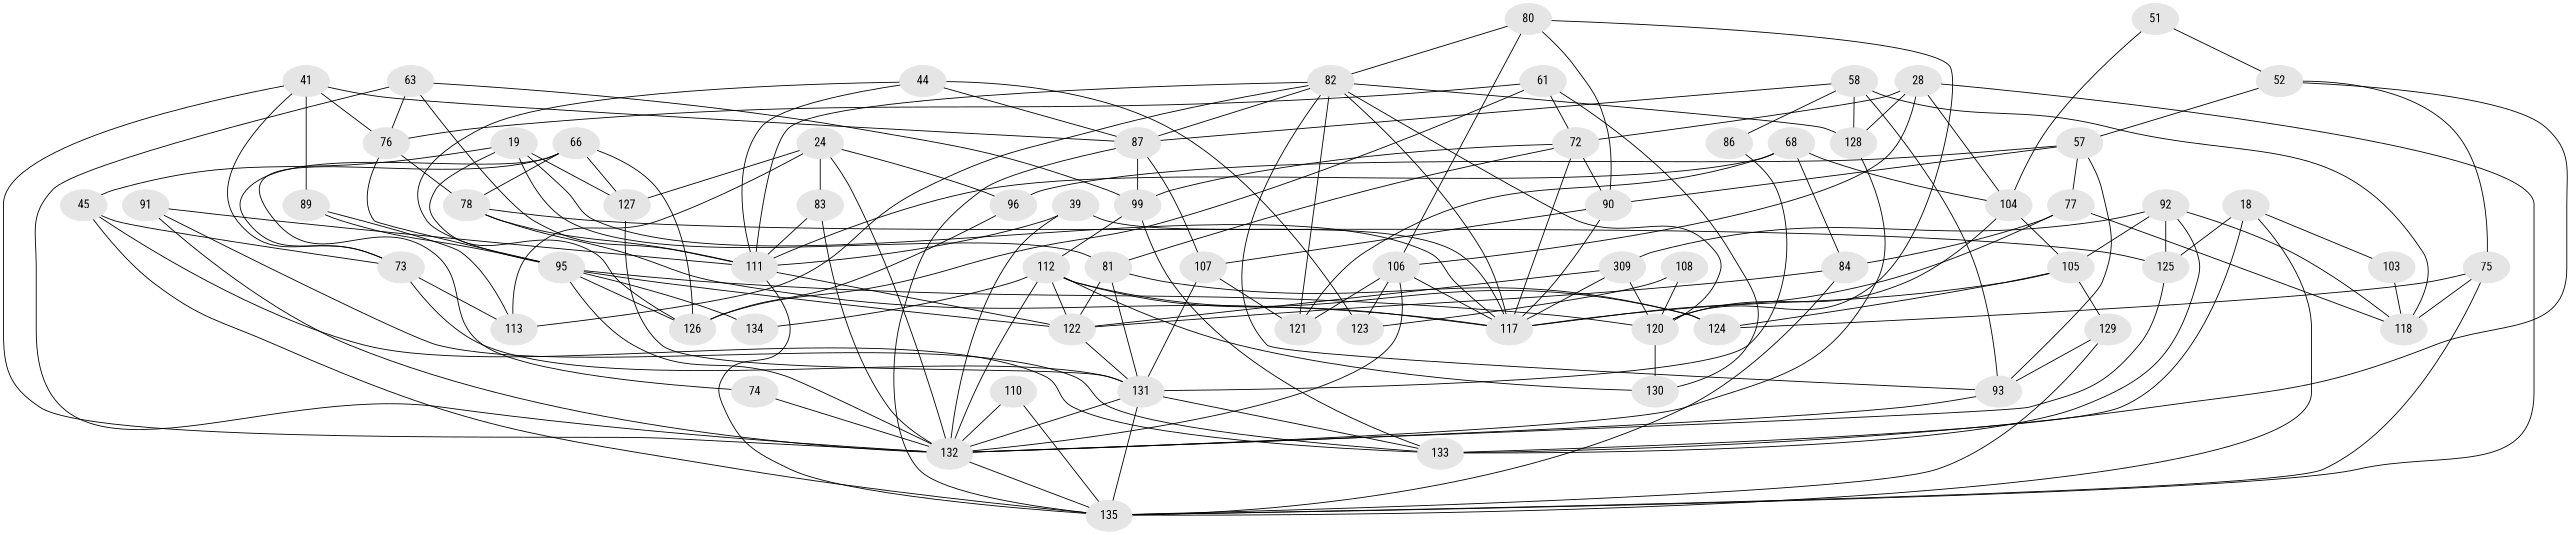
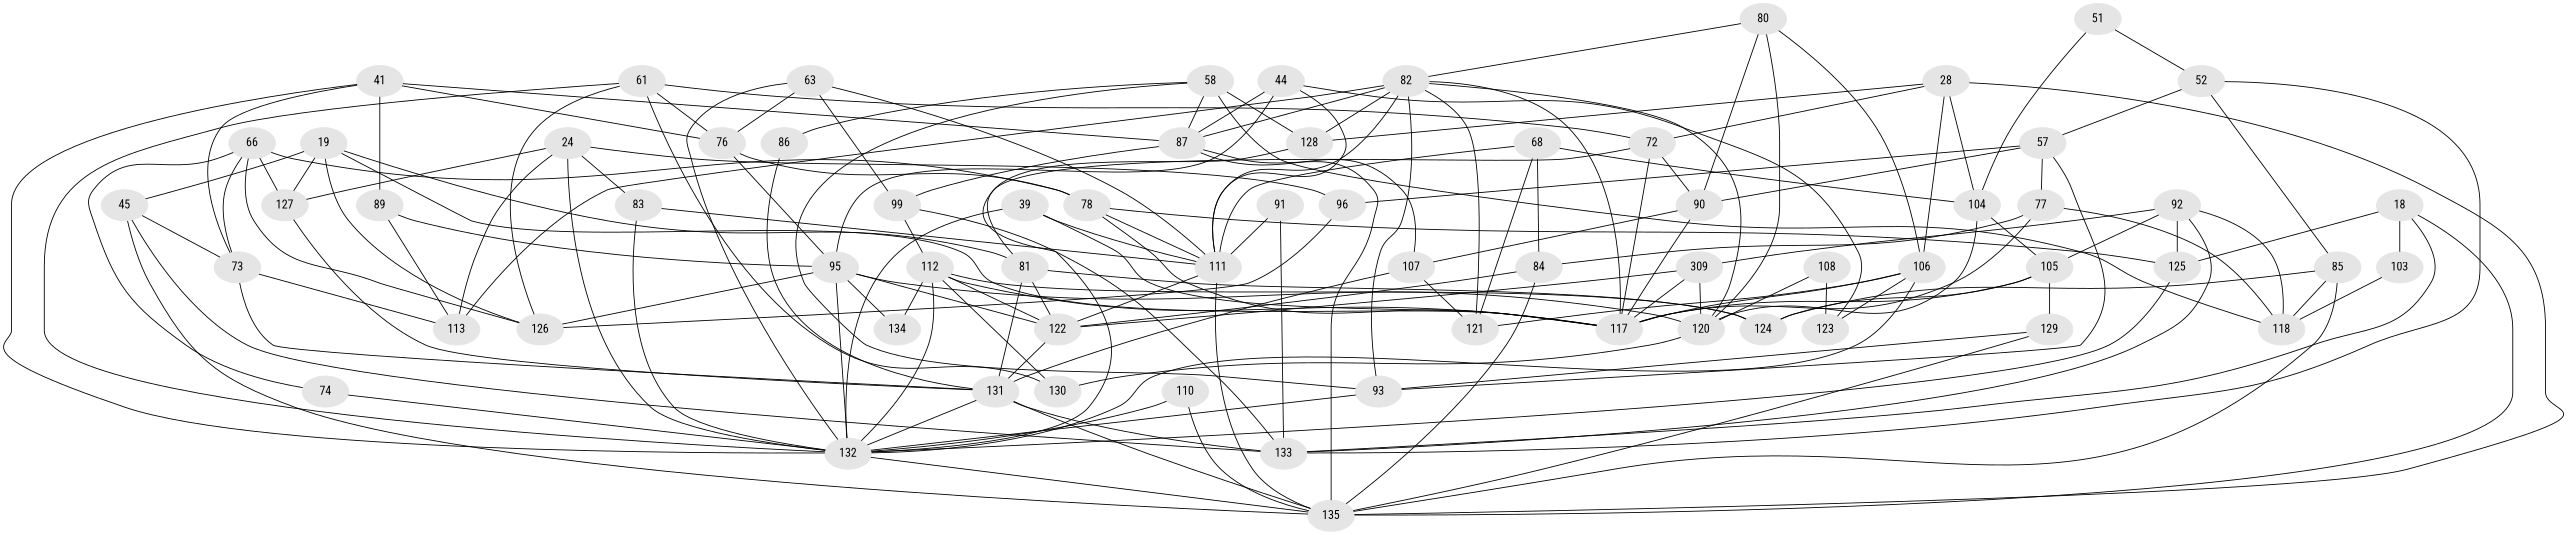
(1382, 155) -> none
(2487, 267) -> (2338, 267)
(521, 399) -> (77, 360)
